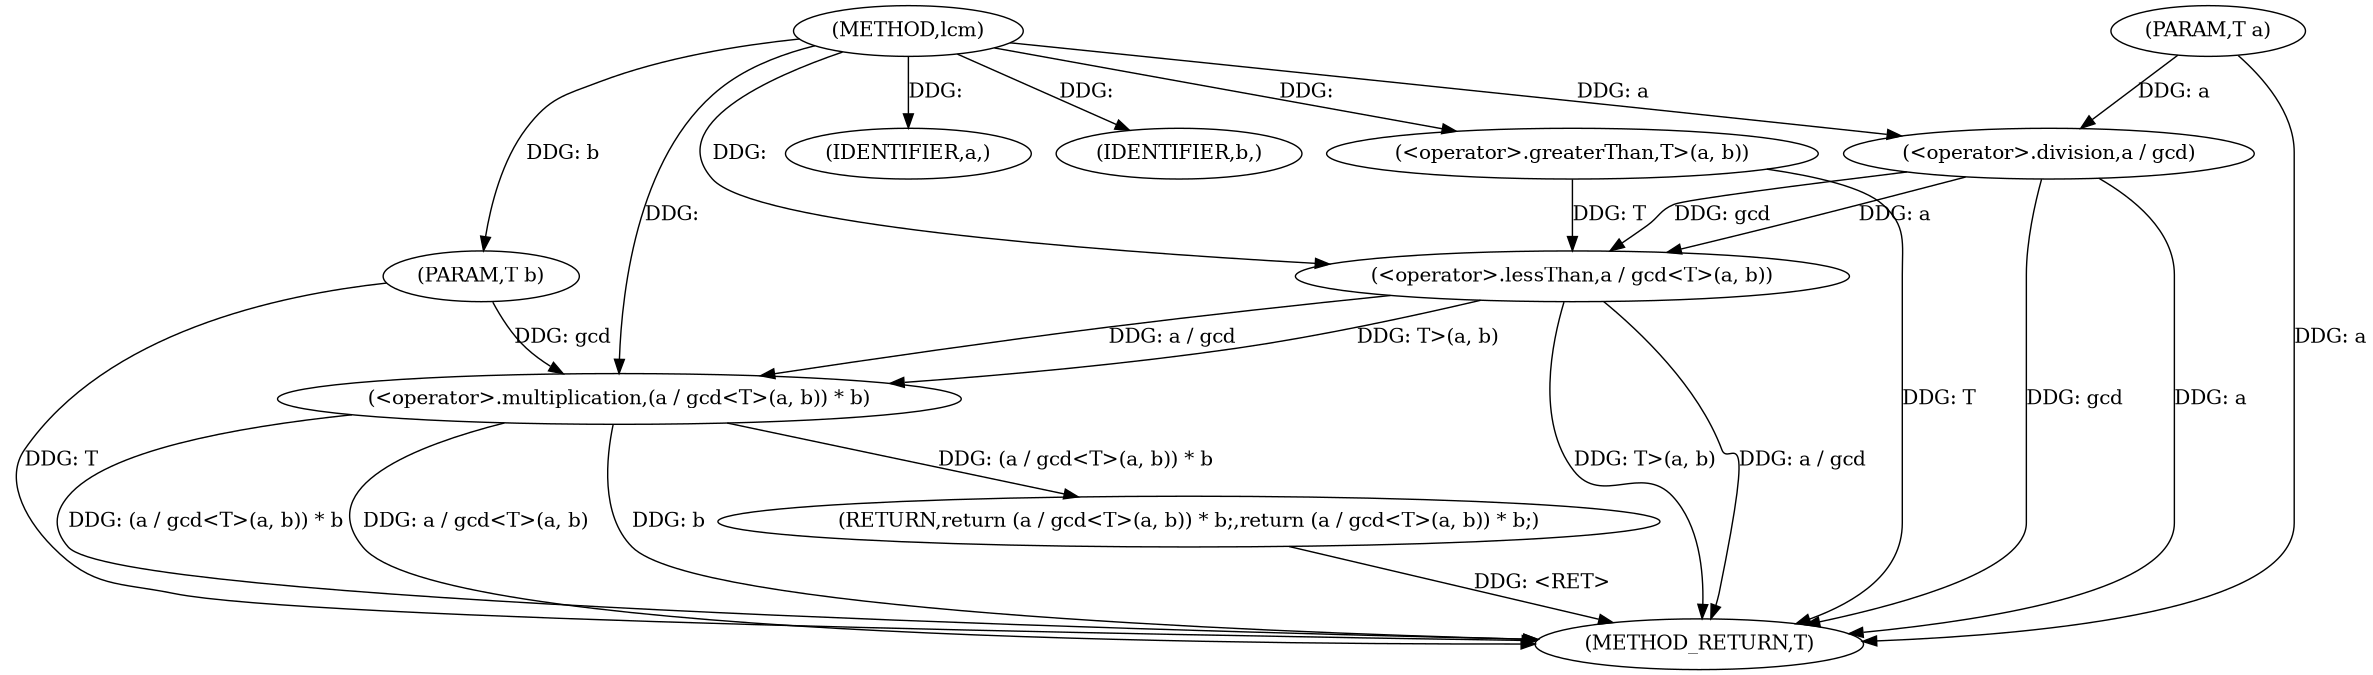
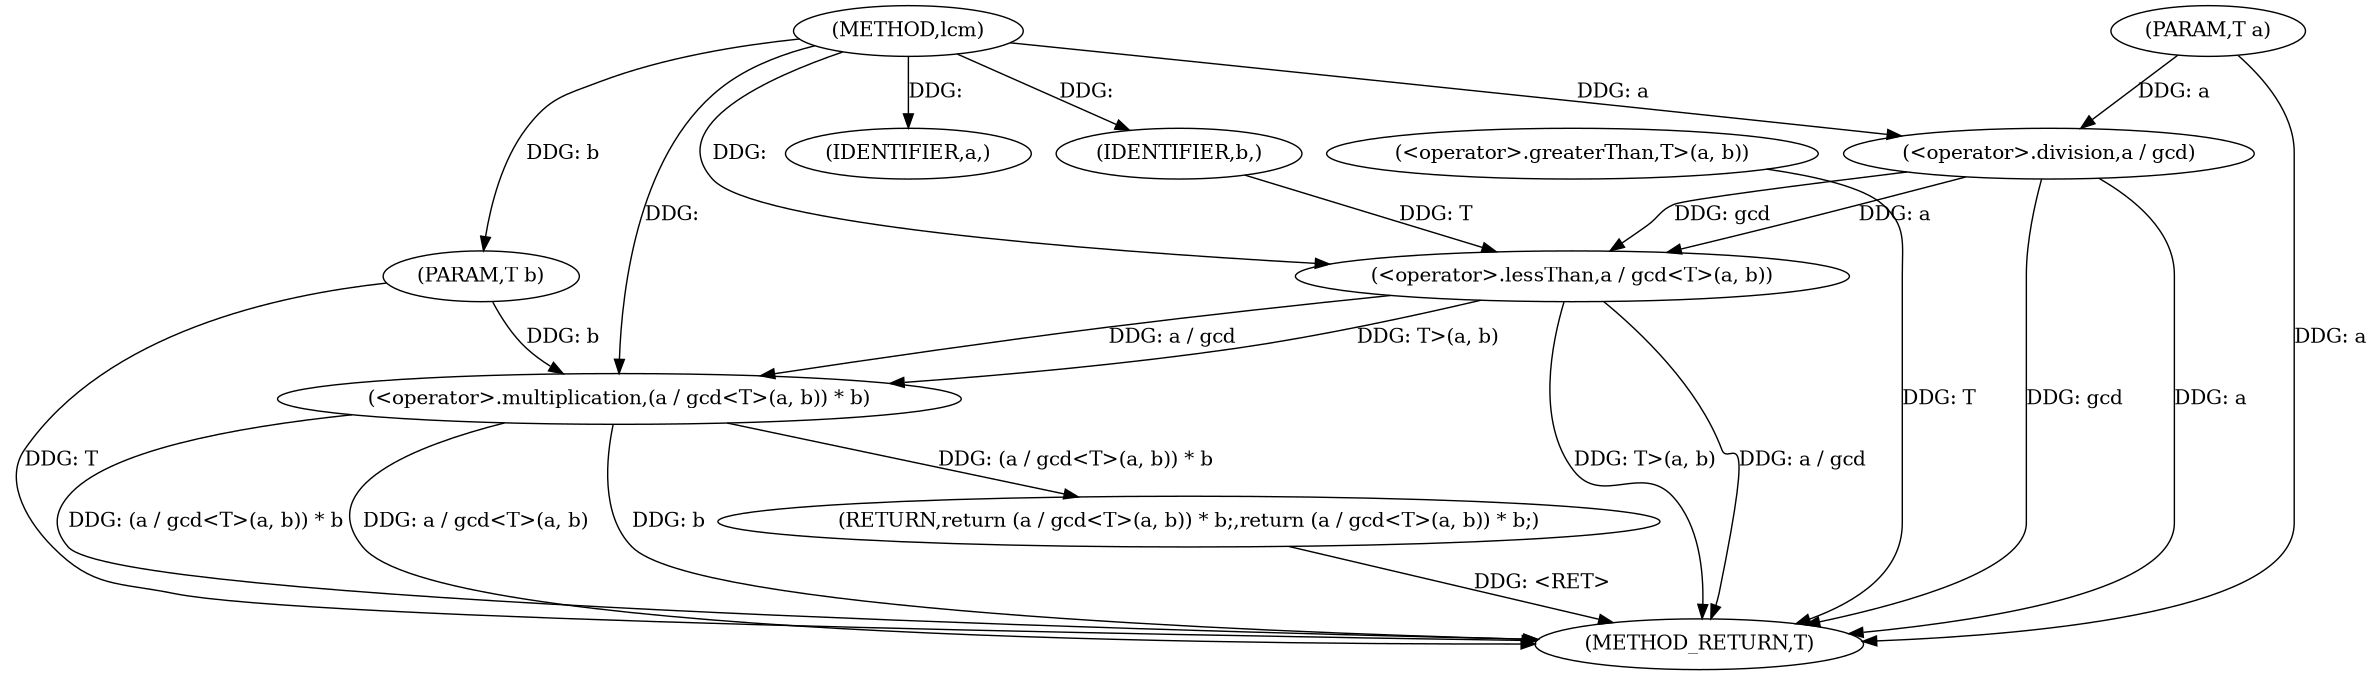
(1218, 88) -> none
(1572, 208) -> (1364, 211)
(563, 338) -> (563, 338)
